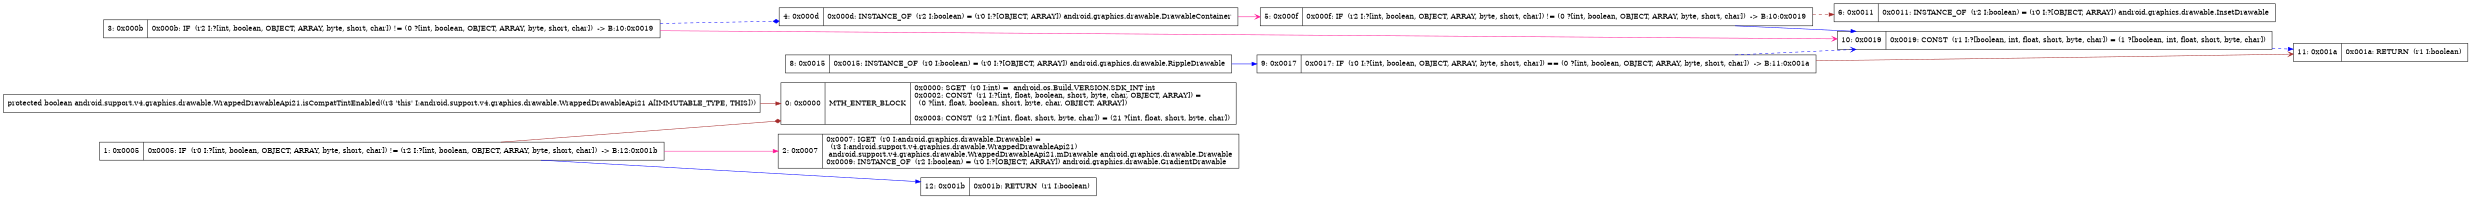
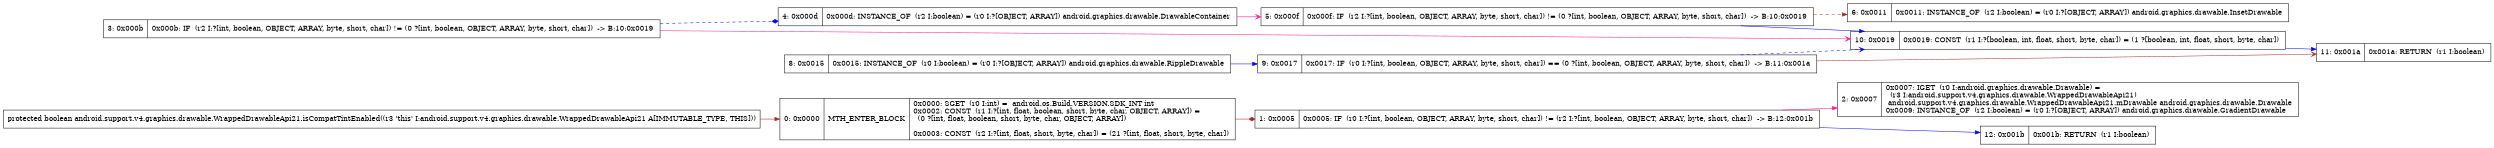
(2280, 49) -> (2298, 49)
(638, 132) -> (1242, 119)
